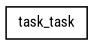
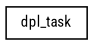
(47, 23) -> (47, 23)
